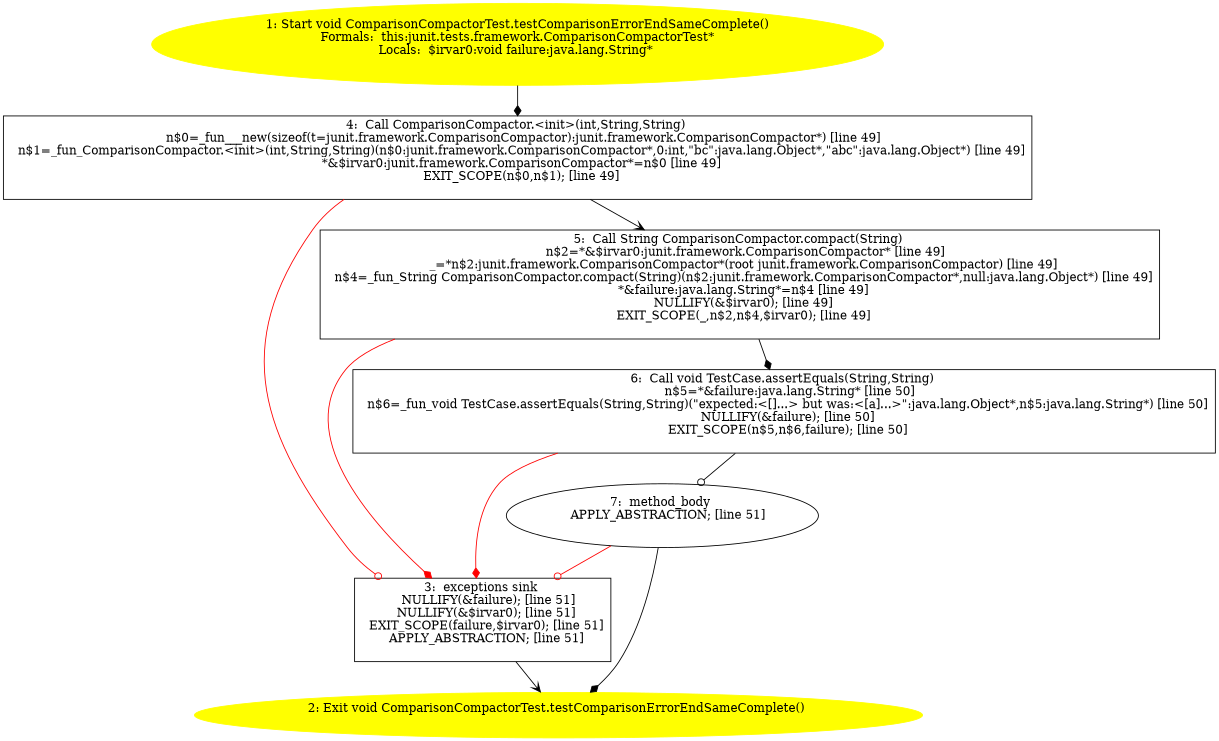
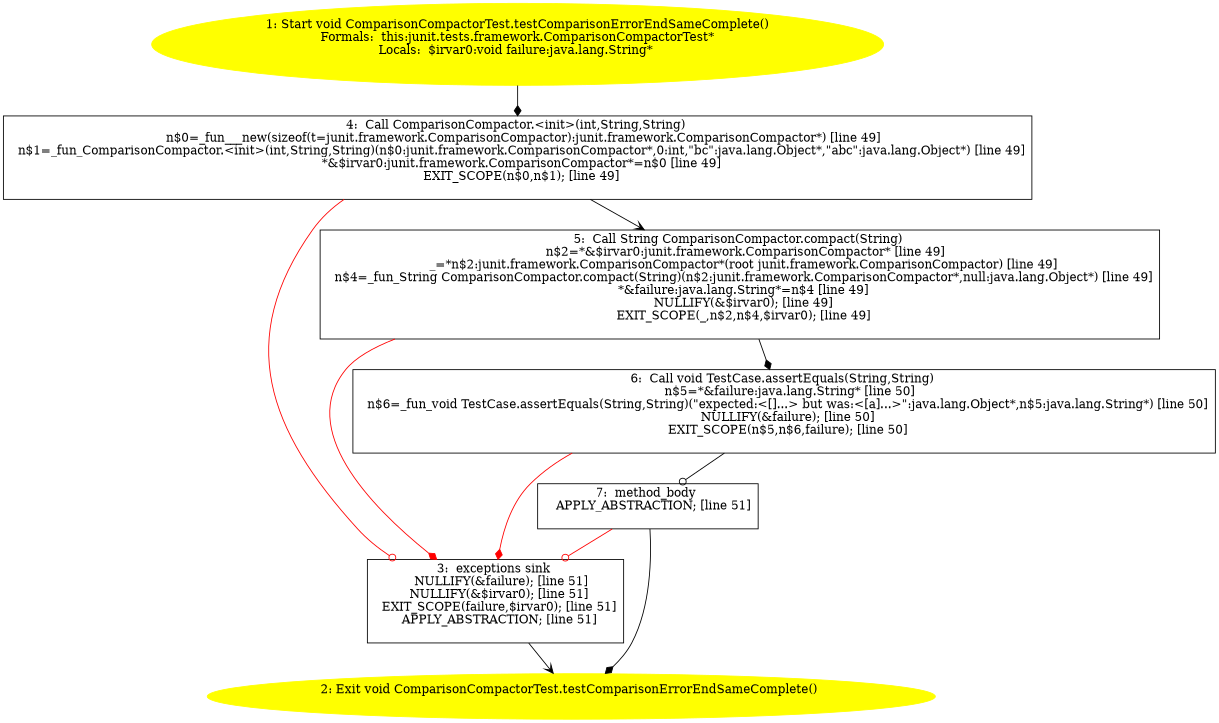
(662, 516) -> (648, 506)
